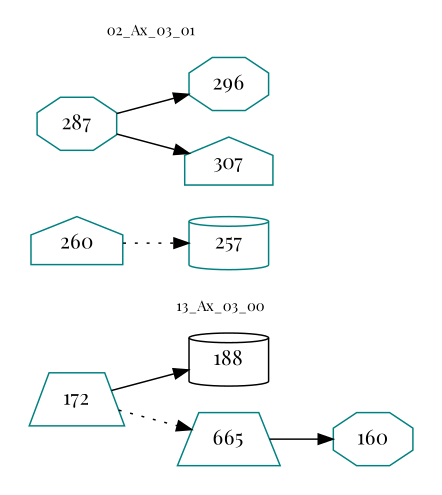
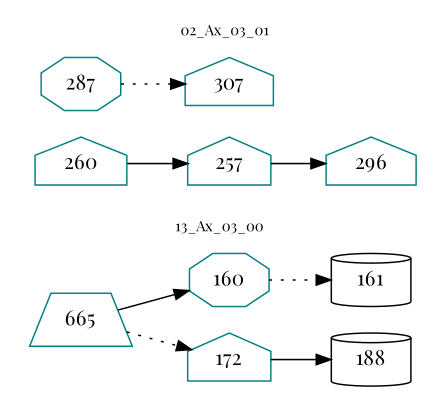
(229, 84) -> (371, 164)
(145, 106) -> (291, 164)
(146, 142) -> (146, 84)
(148, 243) -> (150, 164)
(229, 243) -> (229, 164)
none -> (371, 280)
(77, 399) -> (229, 360)
(148, 418) -> (152, 339)
